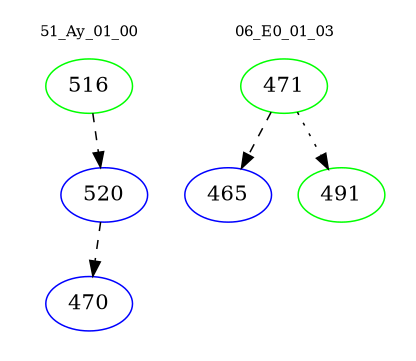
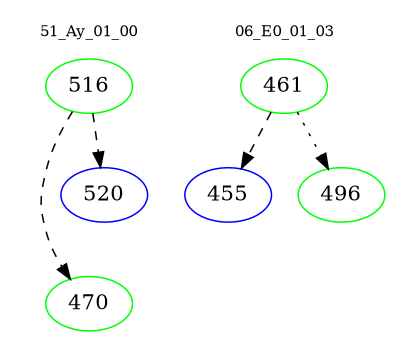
(284, 86) -> (284, 86)
(228, 195) -> (228, 195)
(342, 195) -> (342, 195)
(98, 241) -> (42, 188)
(89, 304) -> (89, 304)
